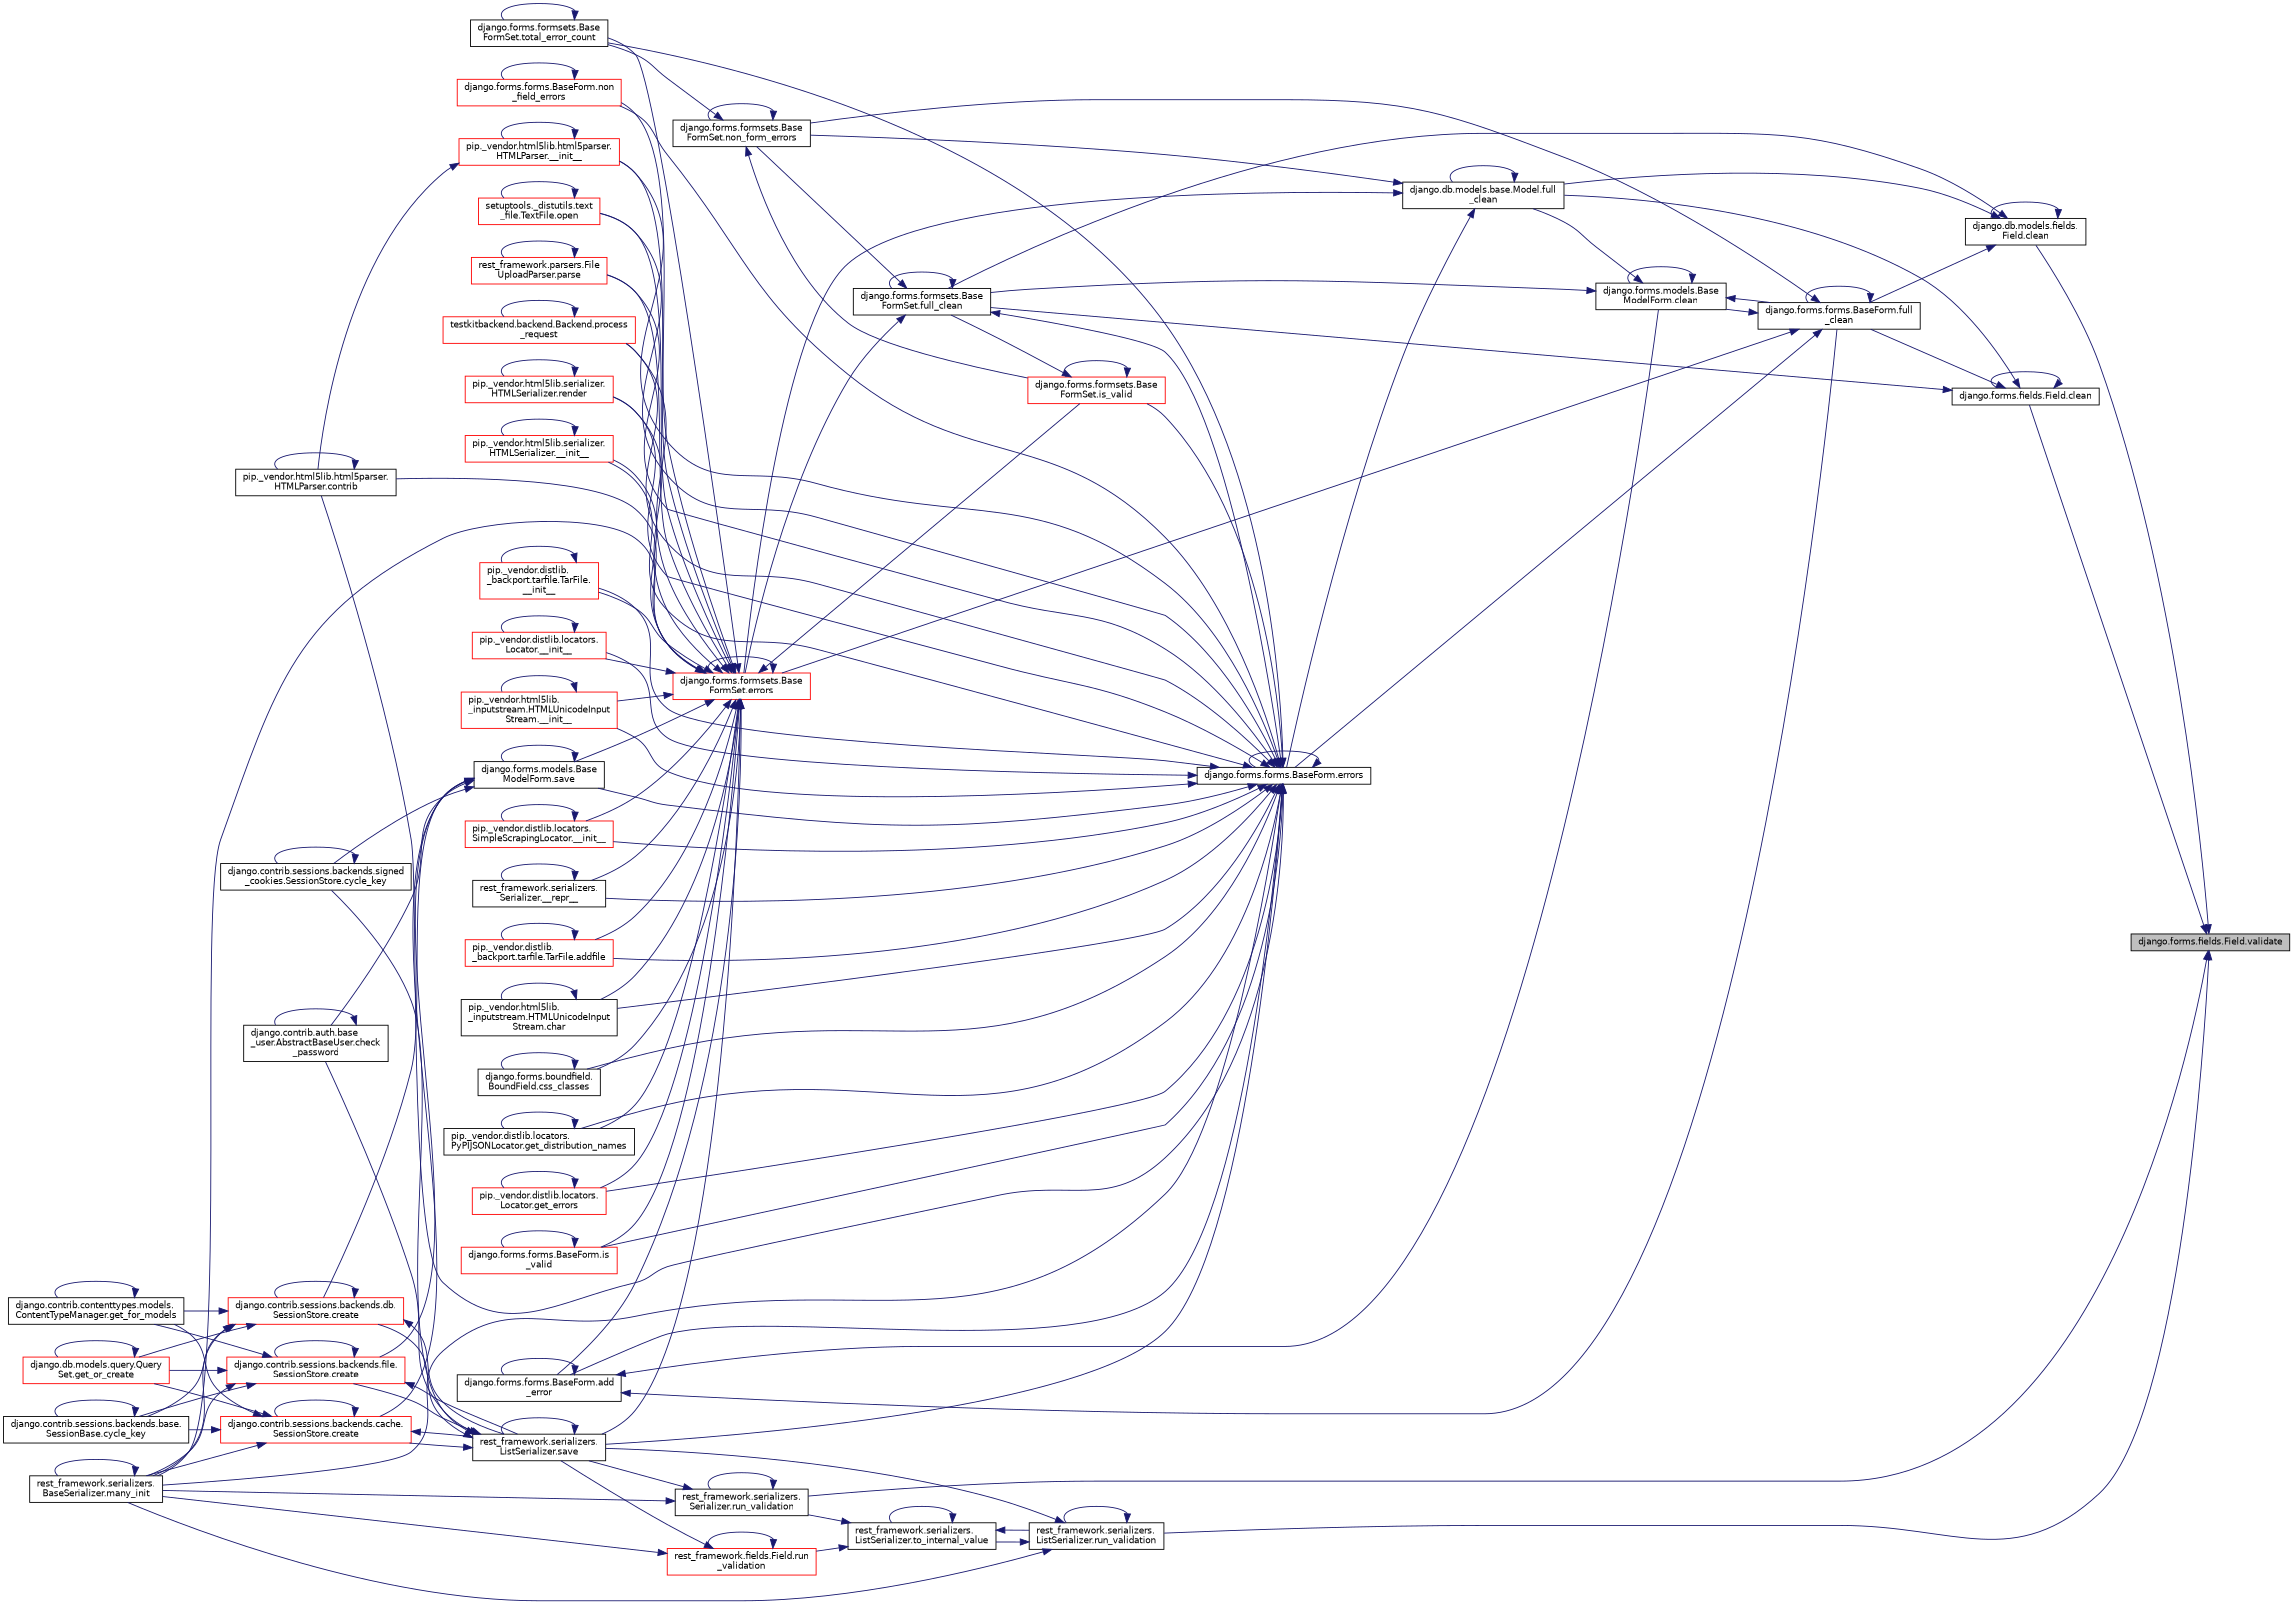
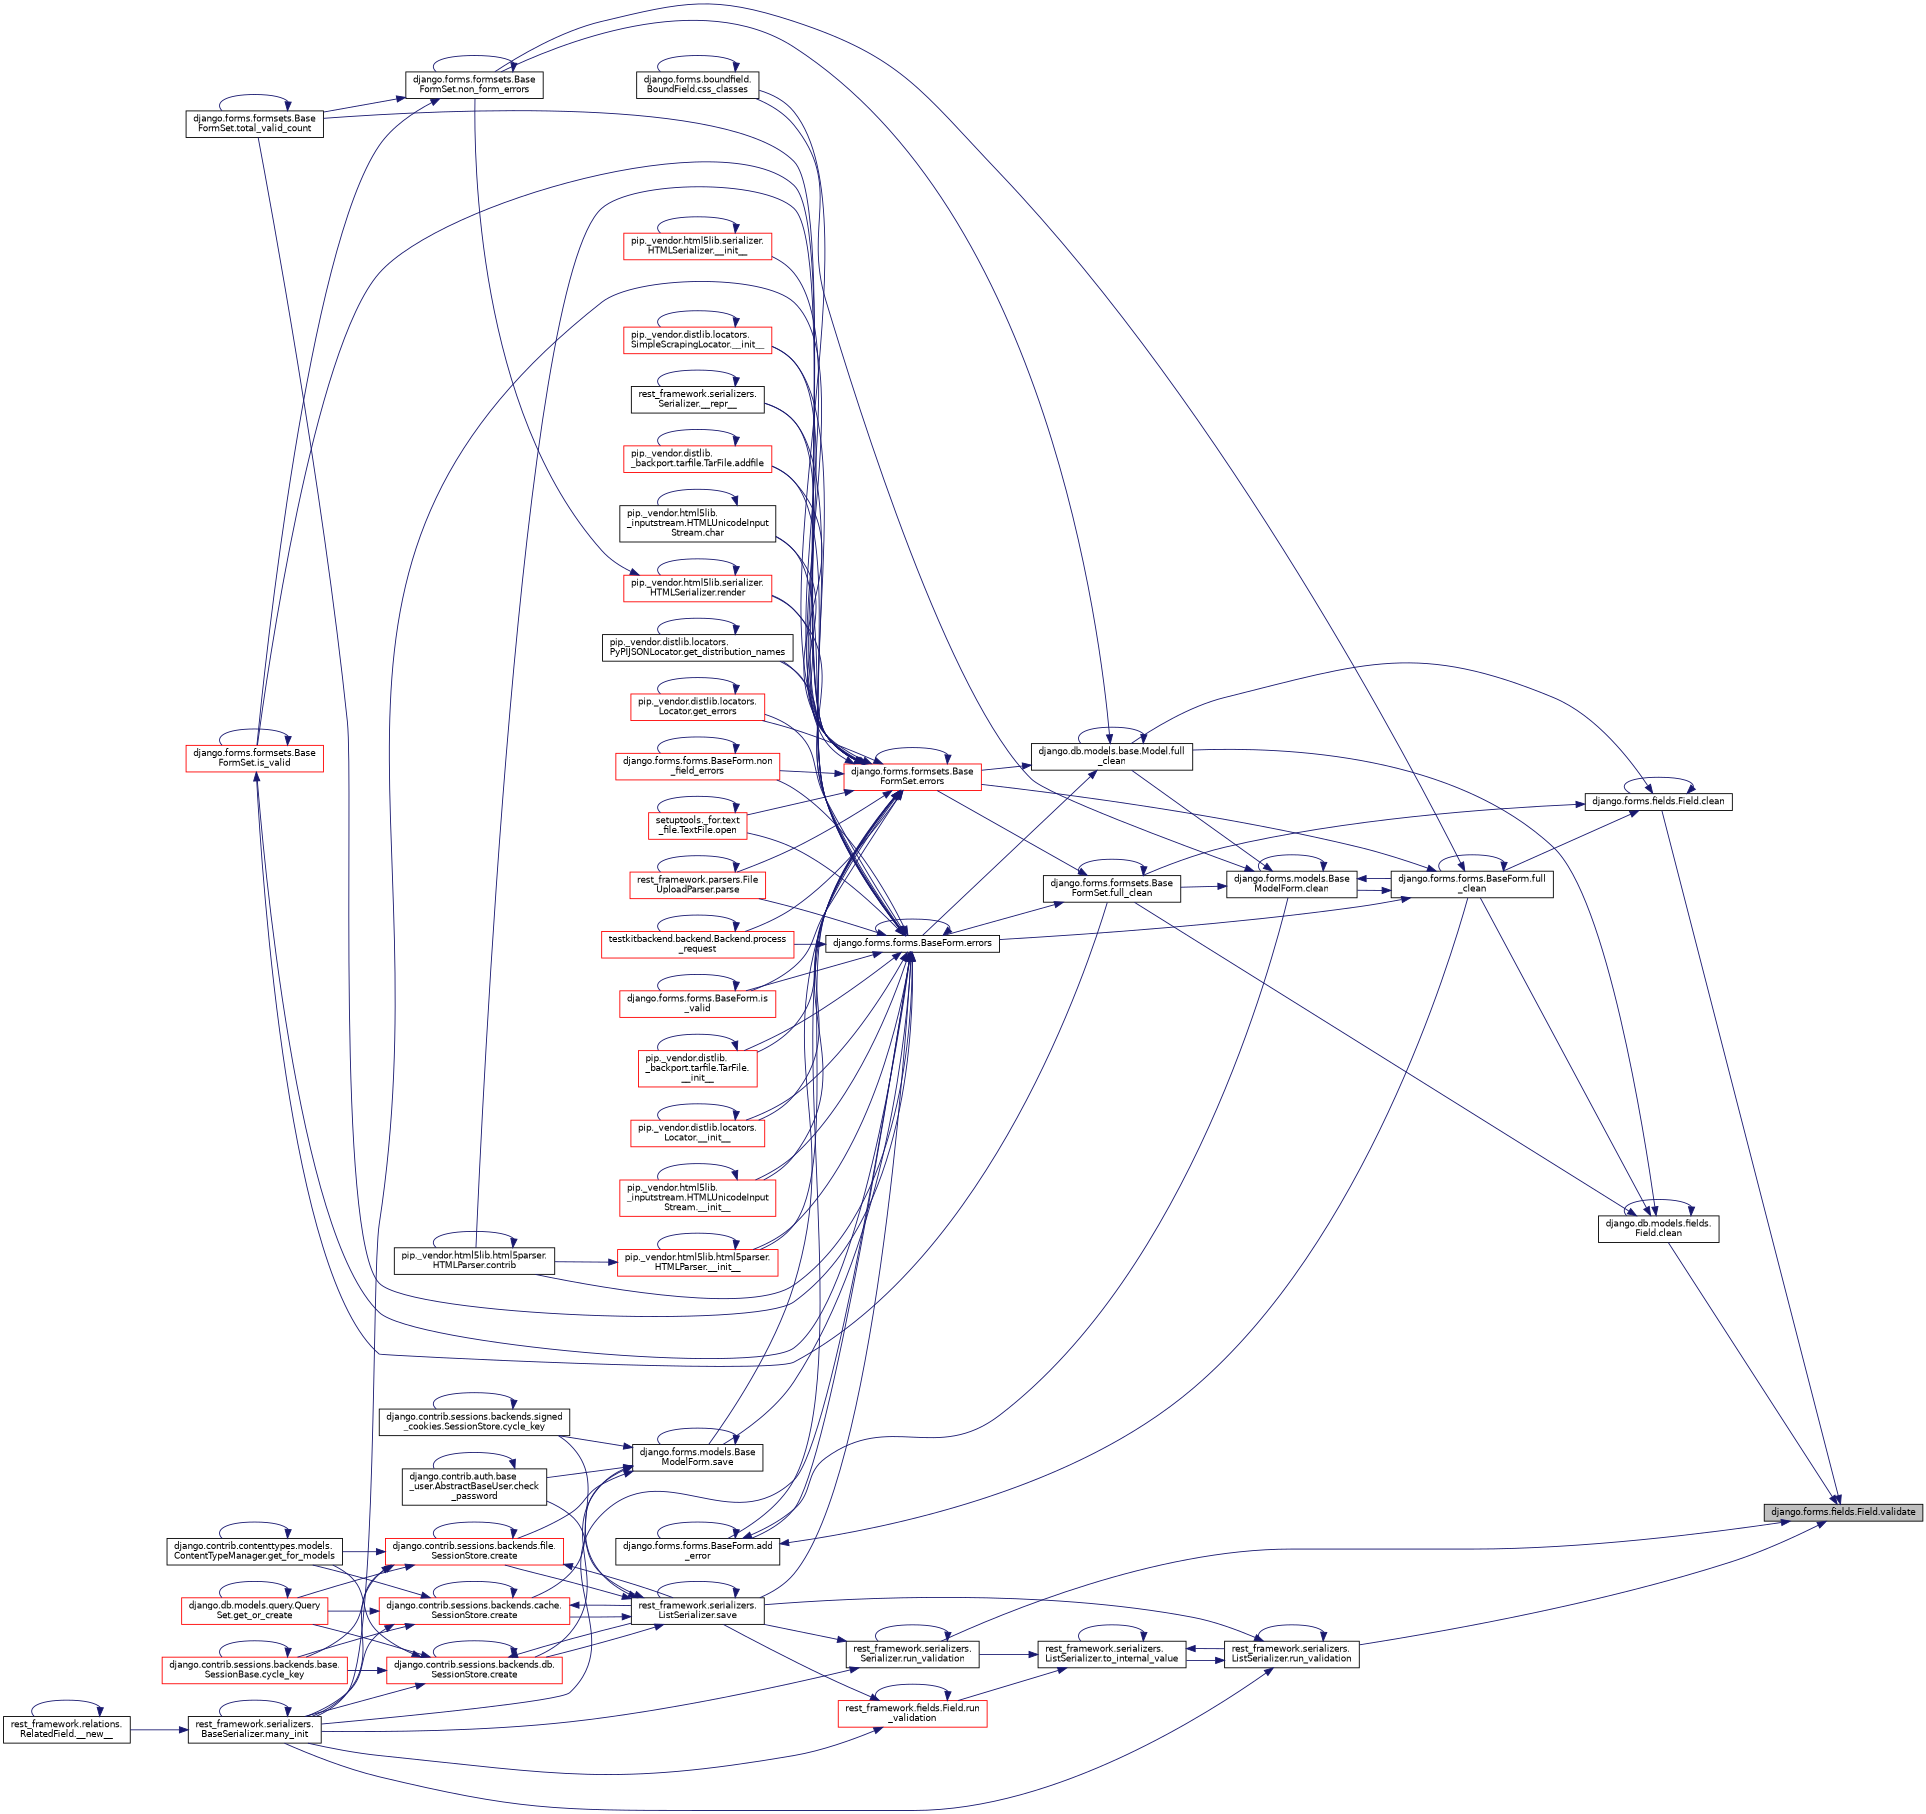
(539, 33) -> (255, 124)
(539, 211) -> (698, 826)
(828, 214) -> (505, 354)
(871, 664) -> none
(982, 1028) -> (910, 550)
(717, 1086) -> none
(96, 1430) -> (255, 1670)
none -> (67, 1730)
